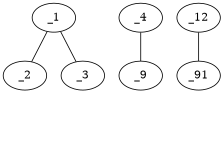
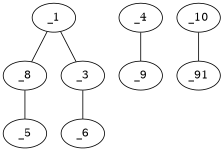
(199, 18) -> (199, 18)
(25, 76) -> (25, 76)
none -> (25, 133)
none -> (83, 133)
